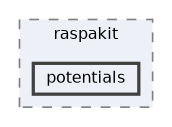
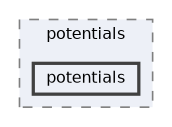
(86, 35) -> (86, 35)
